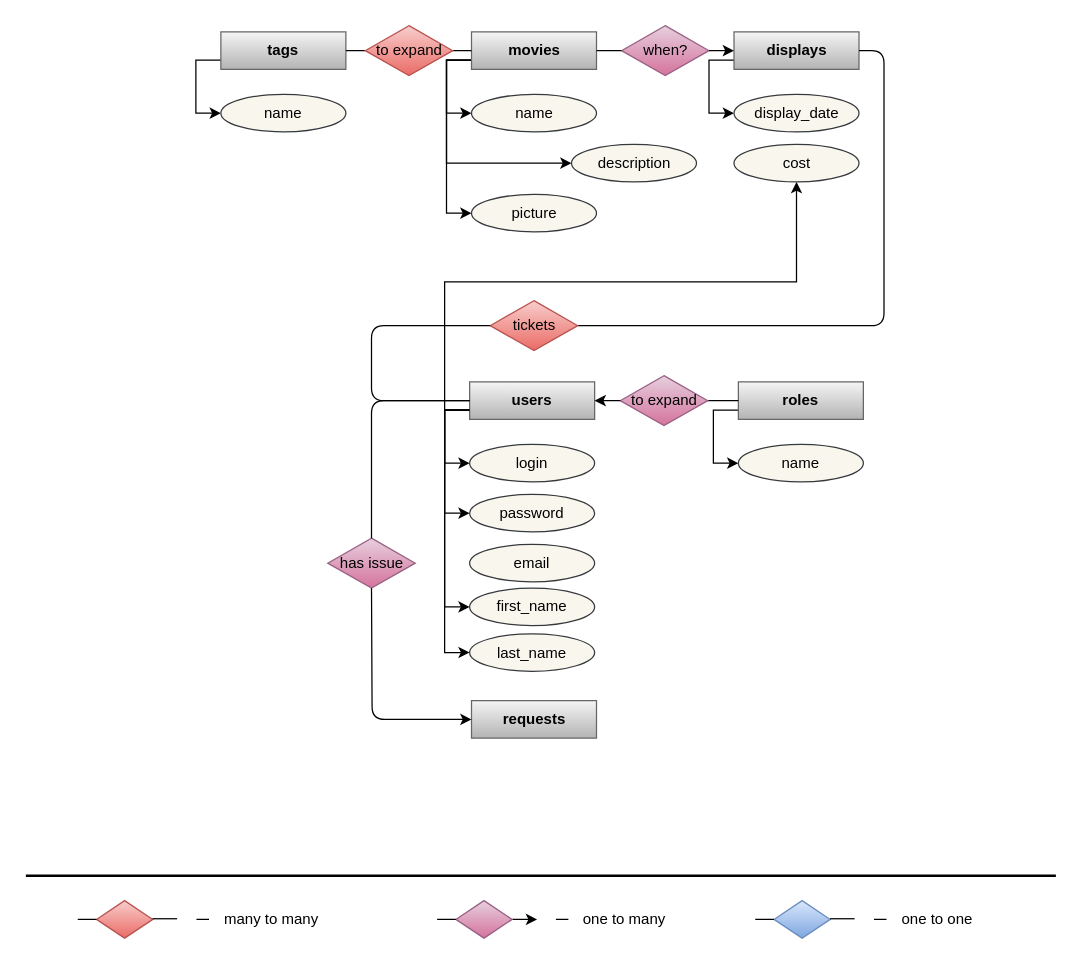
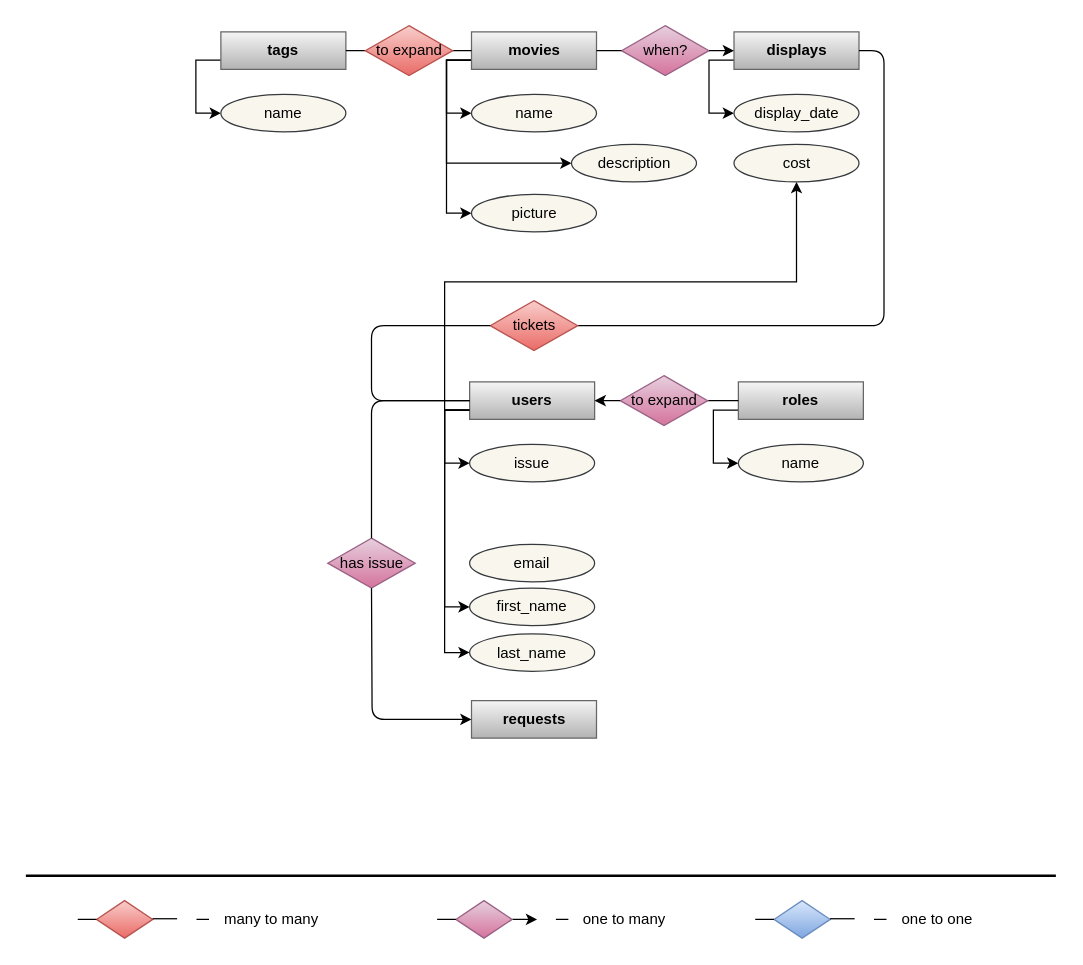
(532, 463) -> (532, 463)
(454, 513) -> none
(532, 513) -> none
